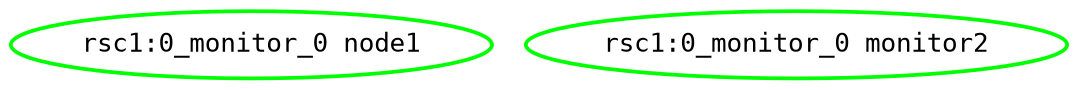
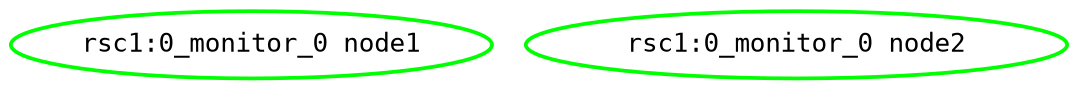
(796, 45) -> (796, 45)
